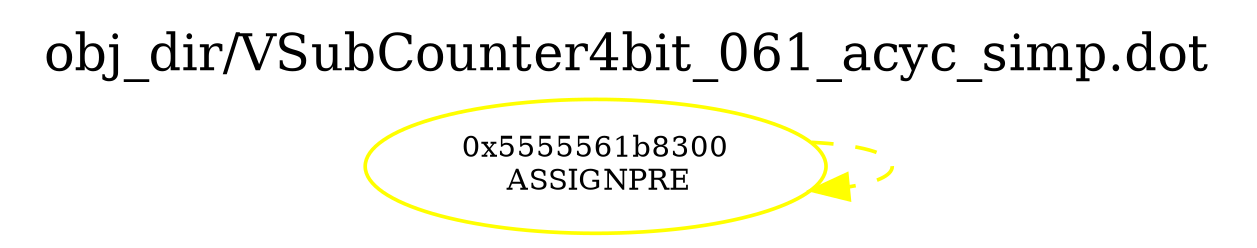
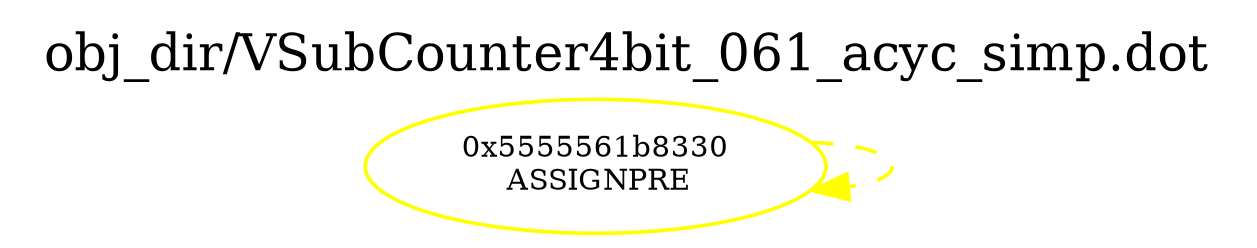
(596, 166) -> (596, 166)
